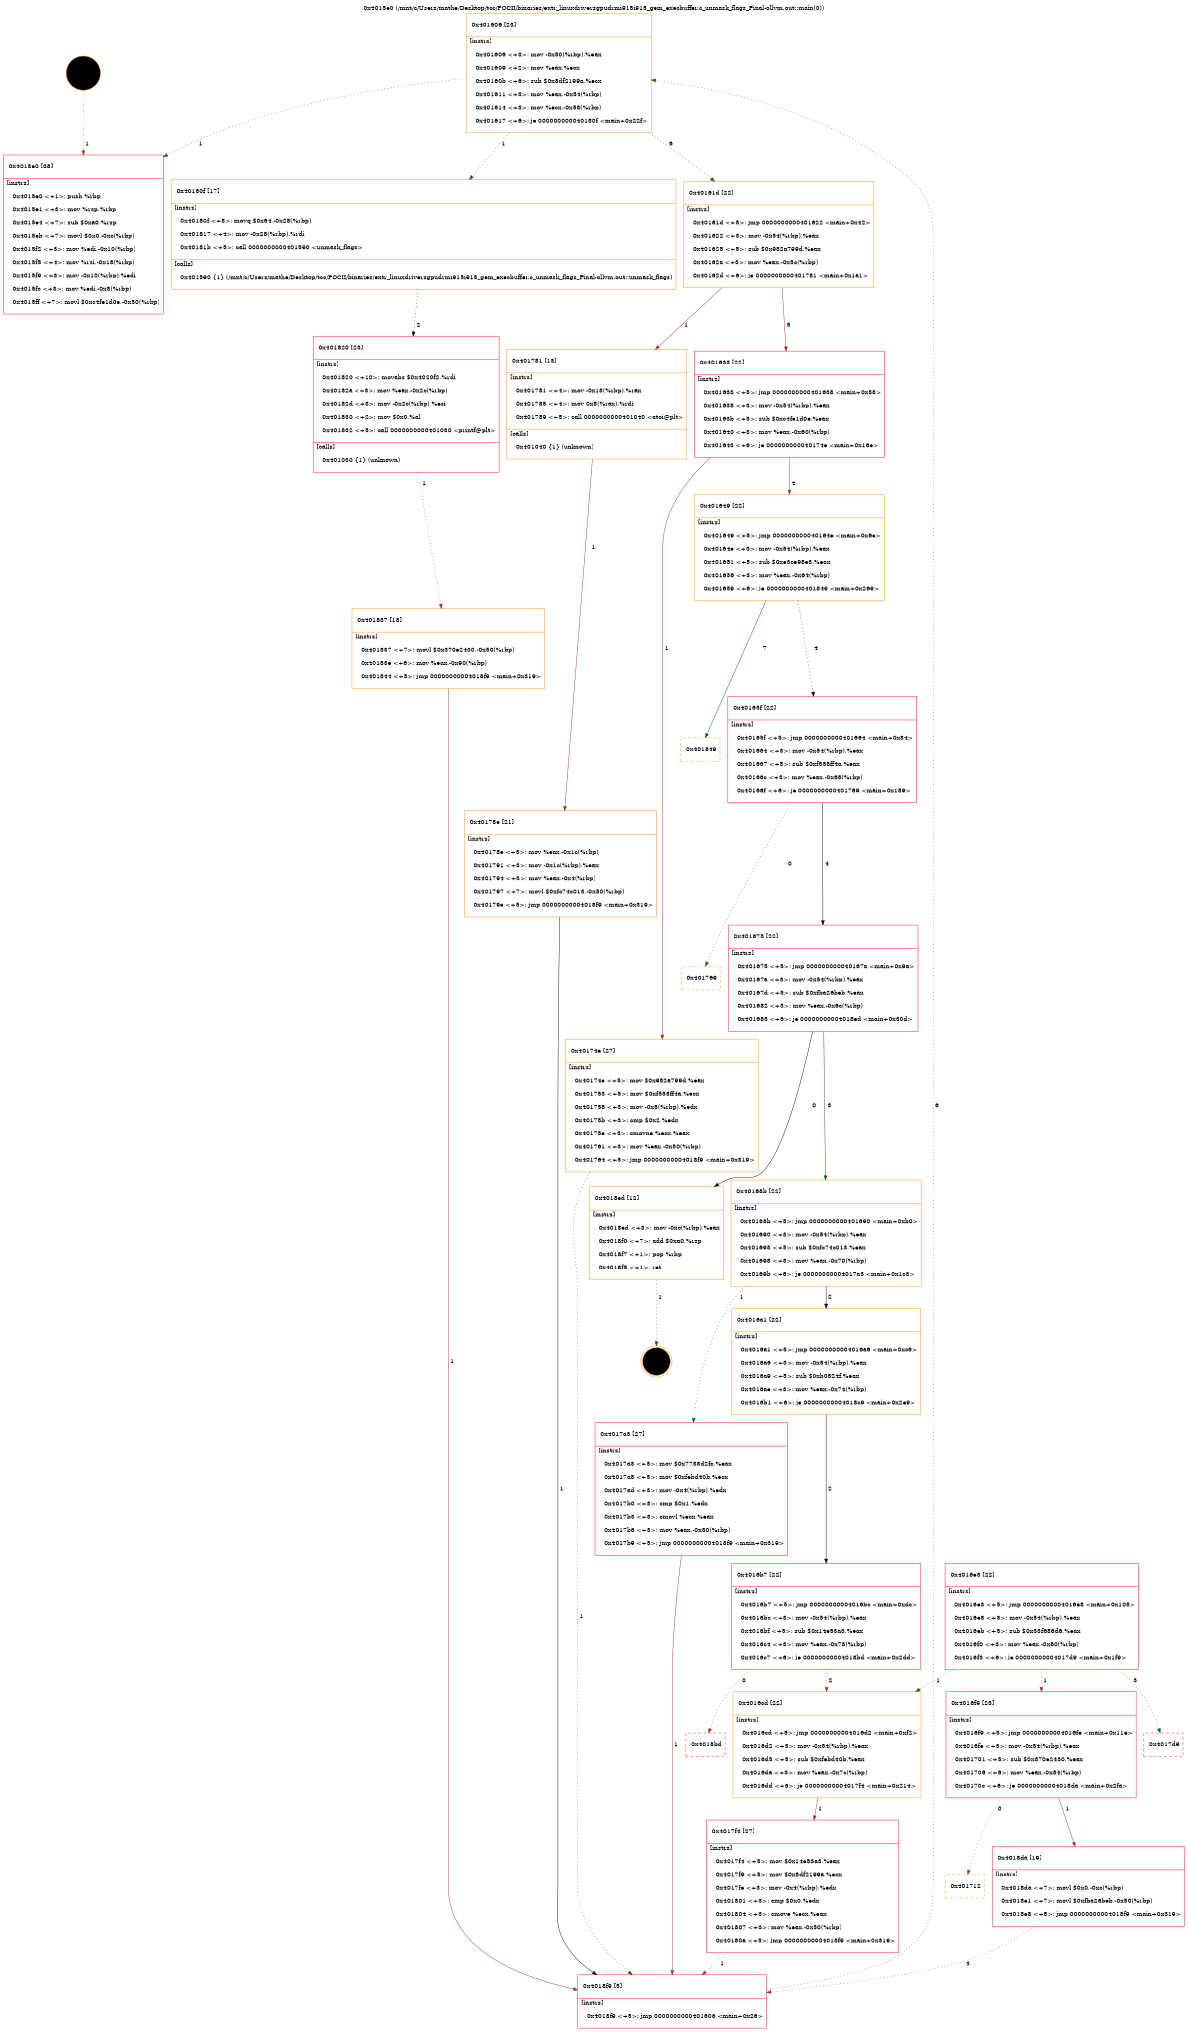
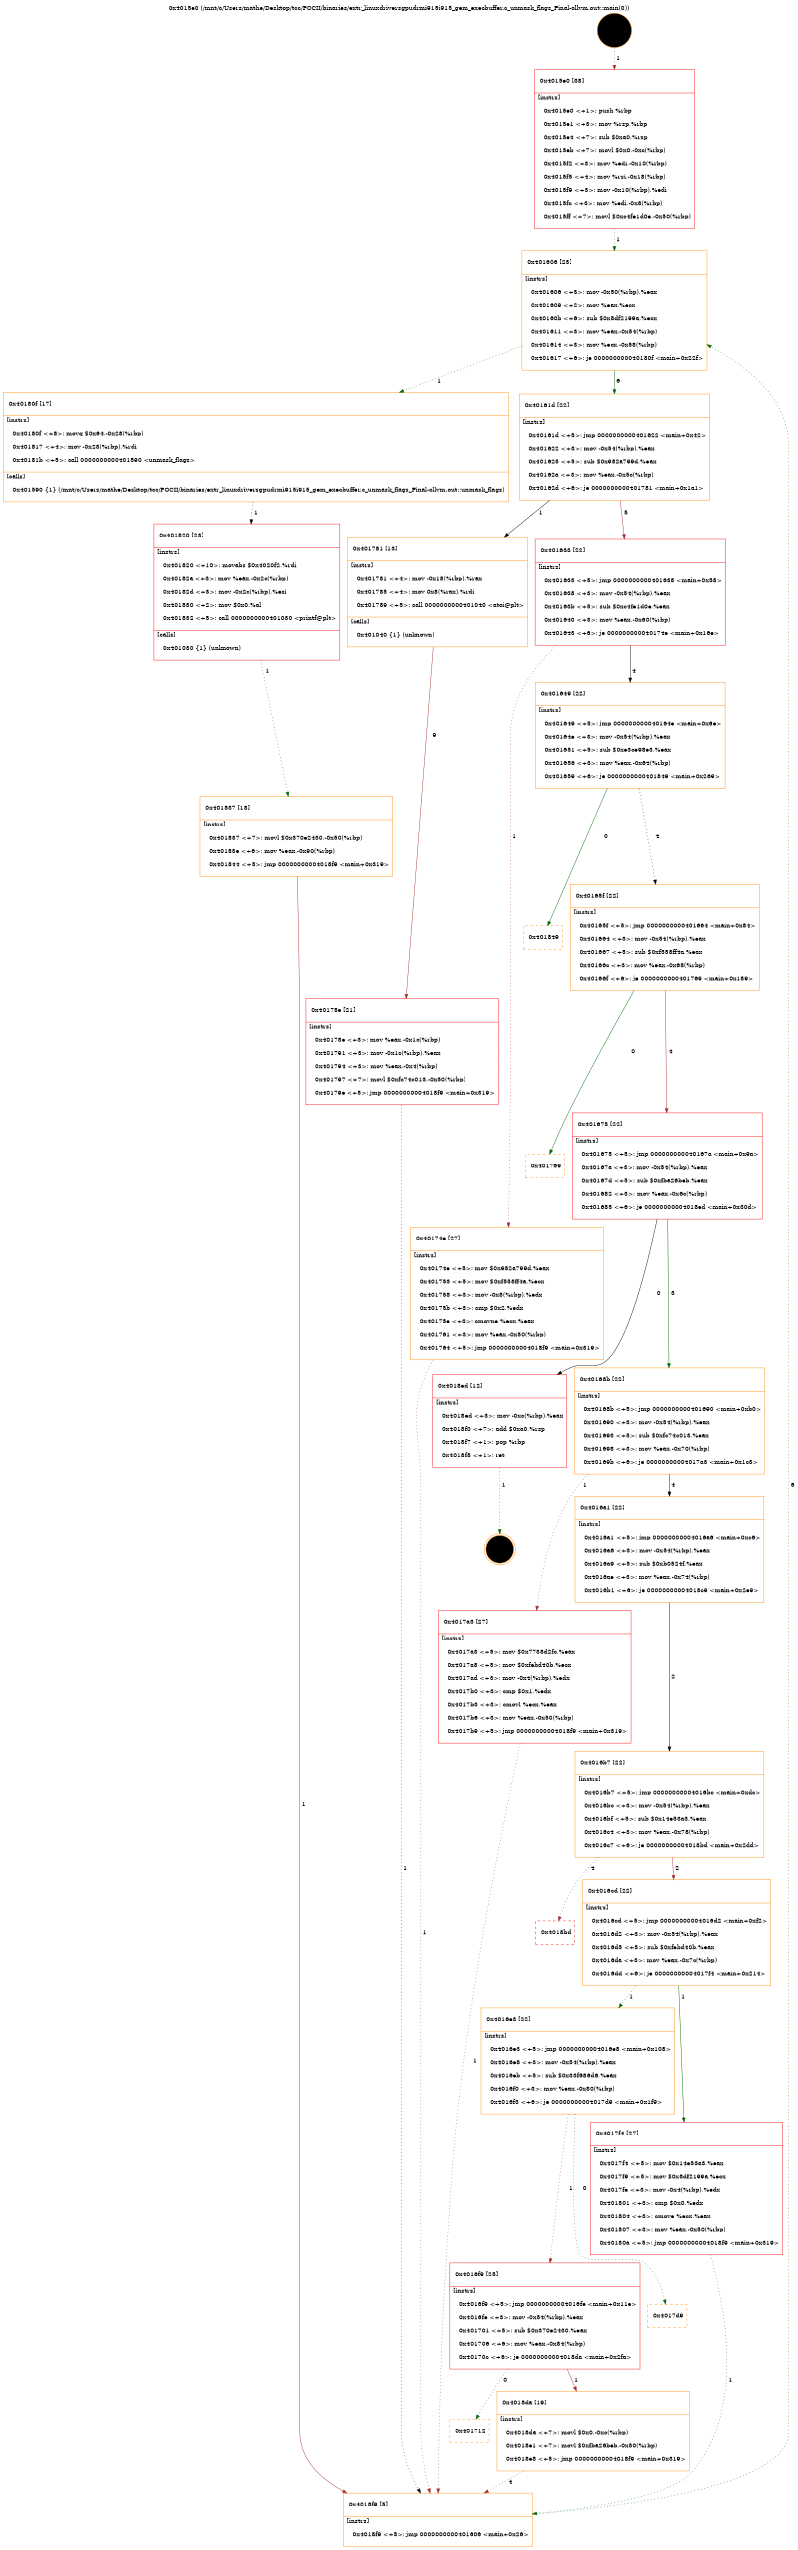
(313, 103) -> (614, 237)
(681, 155) -> (614, 380)
(690, 317) -> (529, 517)
(418, 325) -> (255, 513)
(789, 474) -> (630, 662)
(429, 538) -> (274, 726)
(592, 547) -> (434, 735)
(764, 649) -> (605, 836)
(663, 739) -> (510, 927)
(822, 750) -> (665, 937)
(823, 862) -> (666, 1049)
(560, 864) -> (402, 1052)
(747, 881) -> (591, 1069)
(656, 1233) -> (500, 1421)
(829, 1297) -> (672, 1485)
(709, 1348) -> (552, 1536)
(558, 1451) -> (401, 1799)
(578, 1579) -> (421, 1923)
(826, 1616) -> (669, 1804)
(1042, 1616) -> (578, 2061)
(827, 1678) -> (673, 1866)
(936, 1679) -> (629, 1995)
(743, 1681) -> (592, 1868)
(1134, 1681) -> (584, 2188)
(1163, 1745) -> (667, 2316)
(672, 1763) -> (457, 2114)
(816, 1807) -> (681, 2052)
(982, 1833) -> (492, 2392)
(1088, 1886) -> (593, 2431)
(716, 1962) -> (709, 2445)
(672, 2001) -> (438, 2520)
